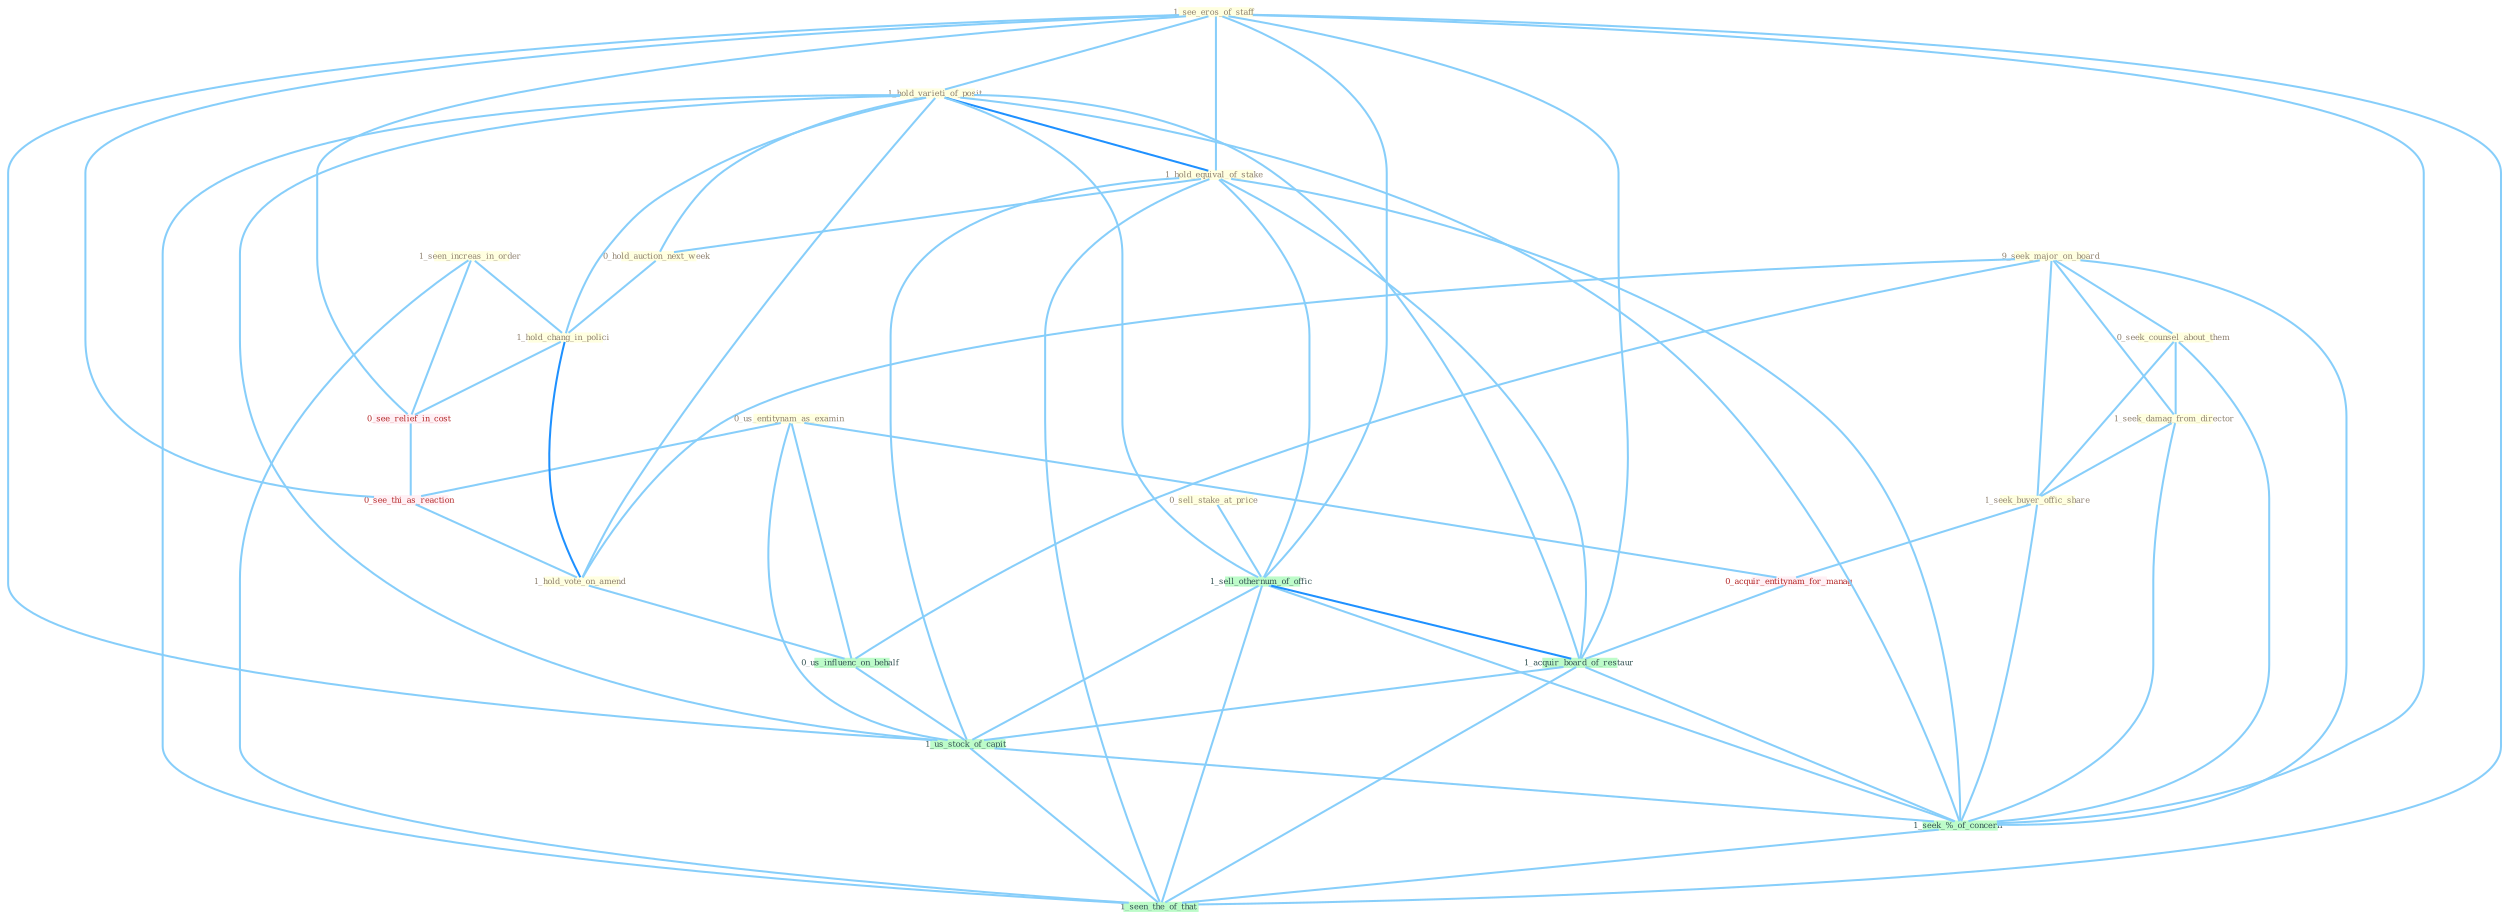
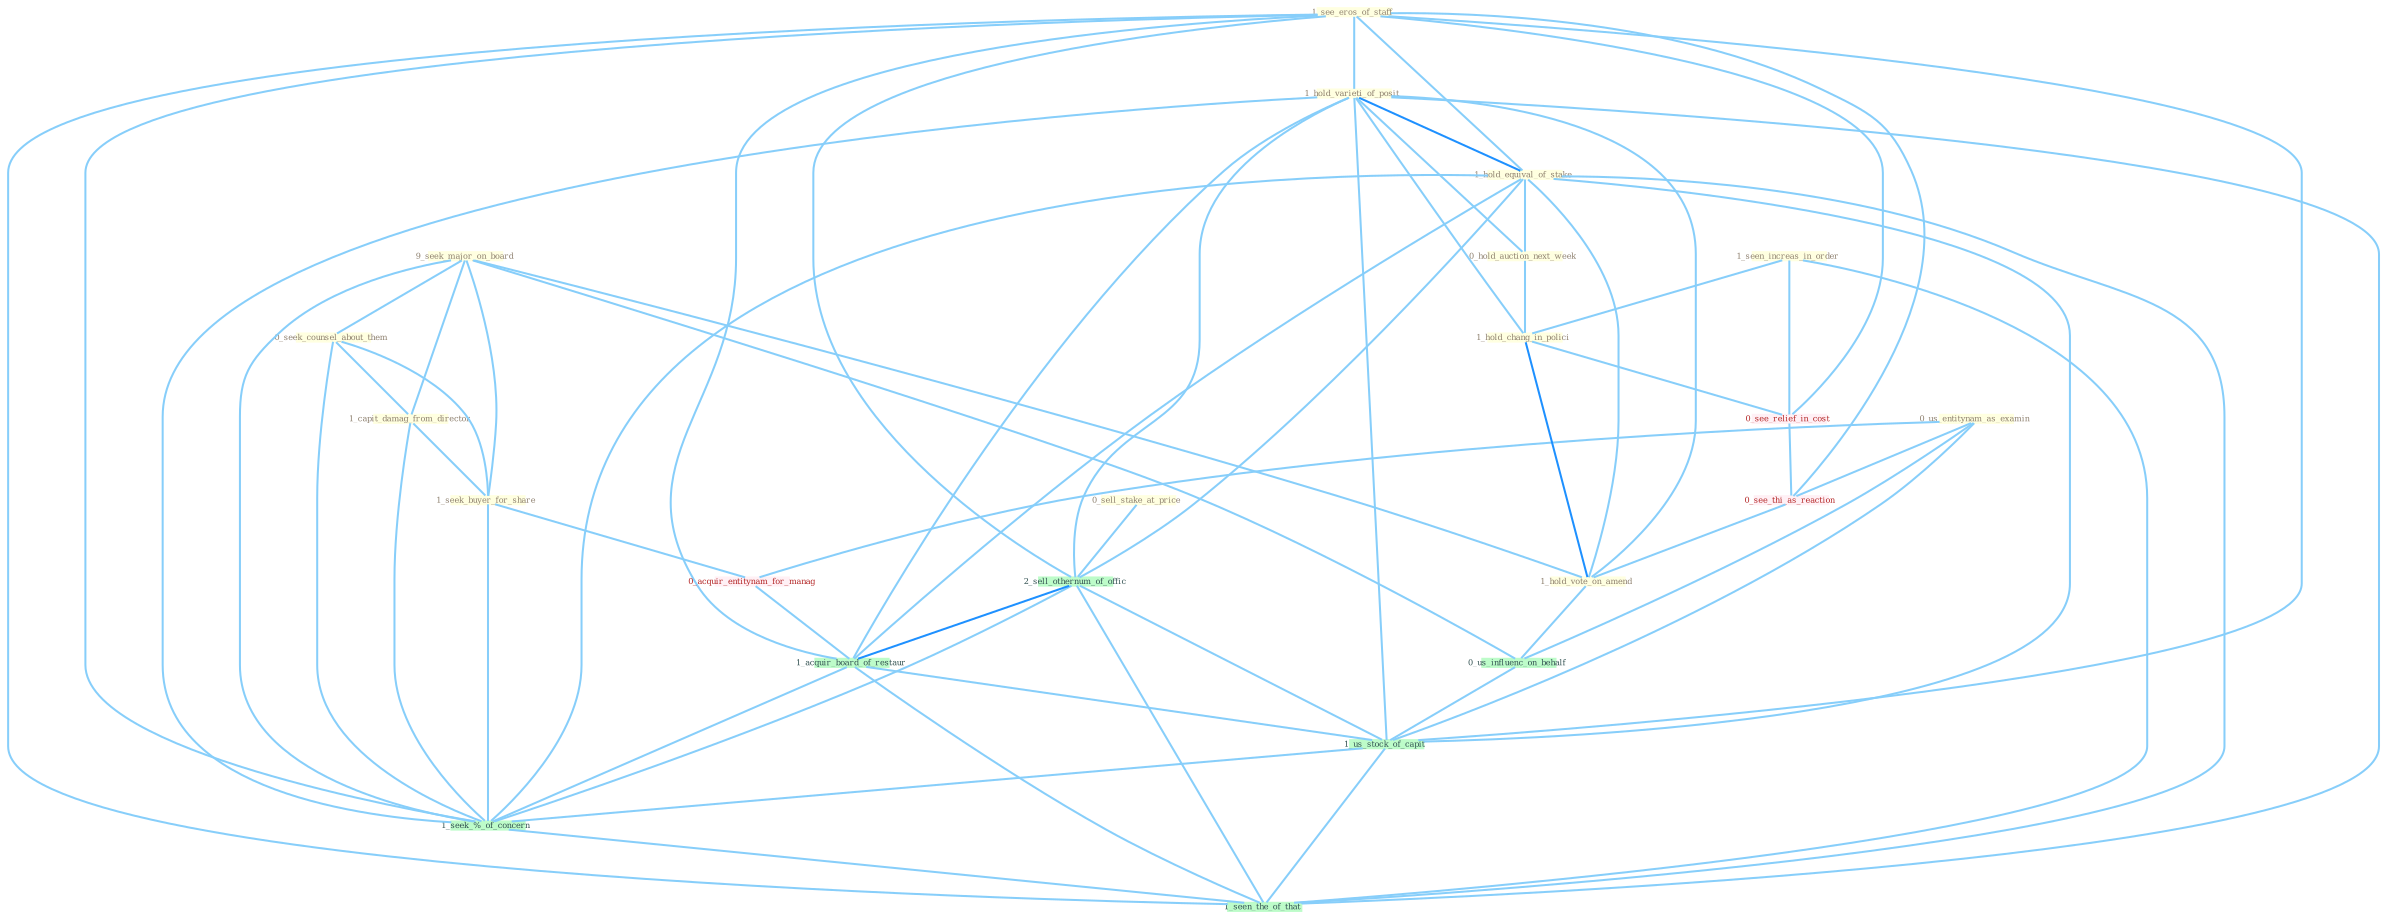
none -> (1619, 344)
(2176, 419) -> (411, 419)
(2037, 500) -> (488, 500)
(1263, 582) -> (1076, 582)
